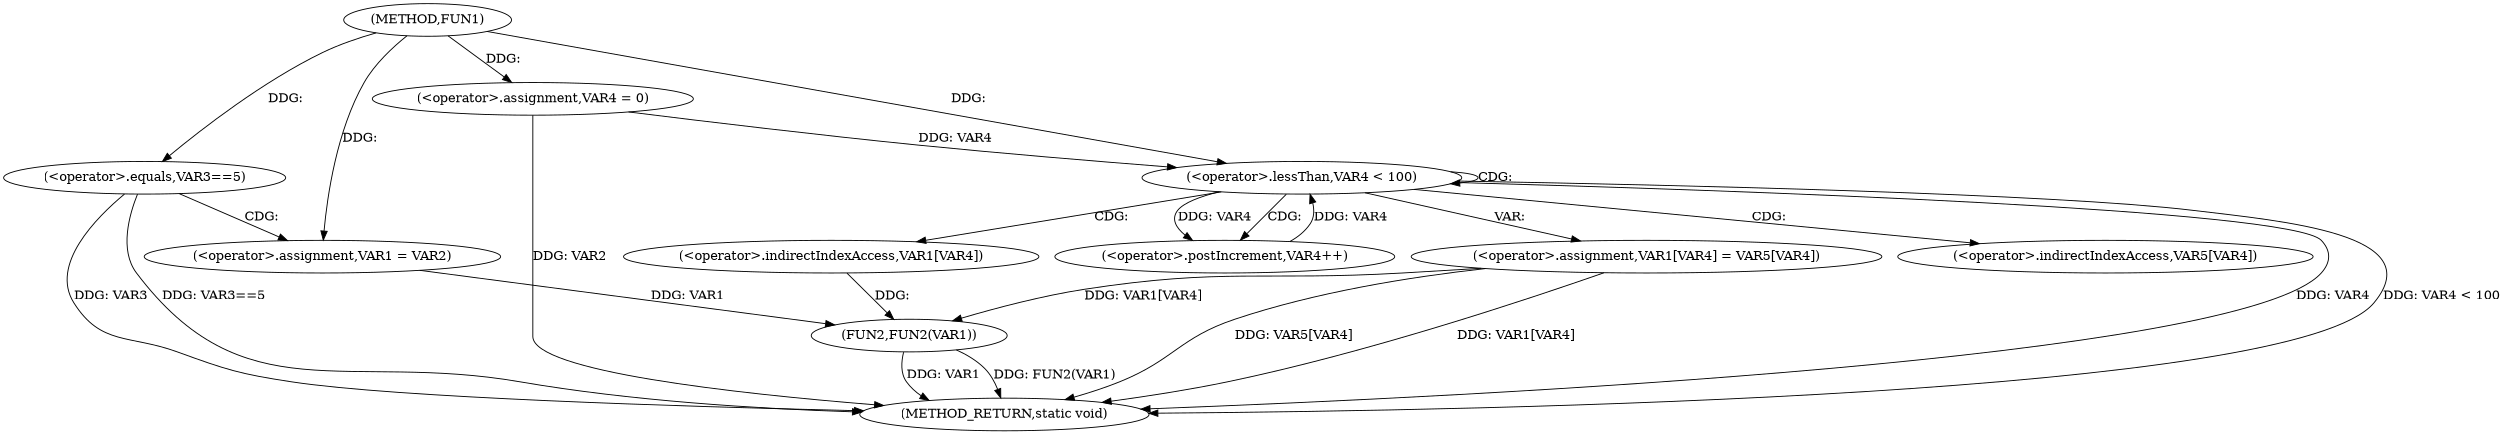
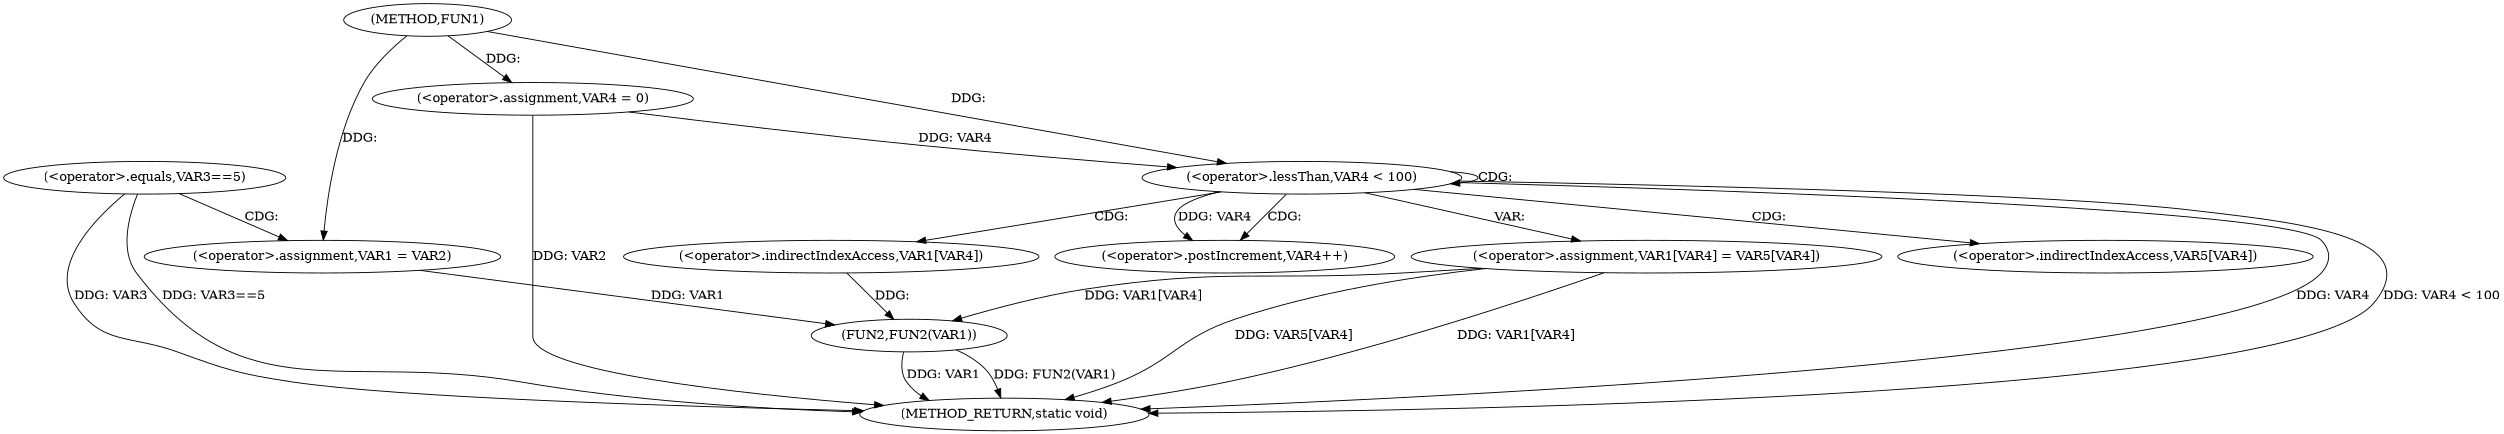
(267, 84) -> none
(1309, 226) -> none
